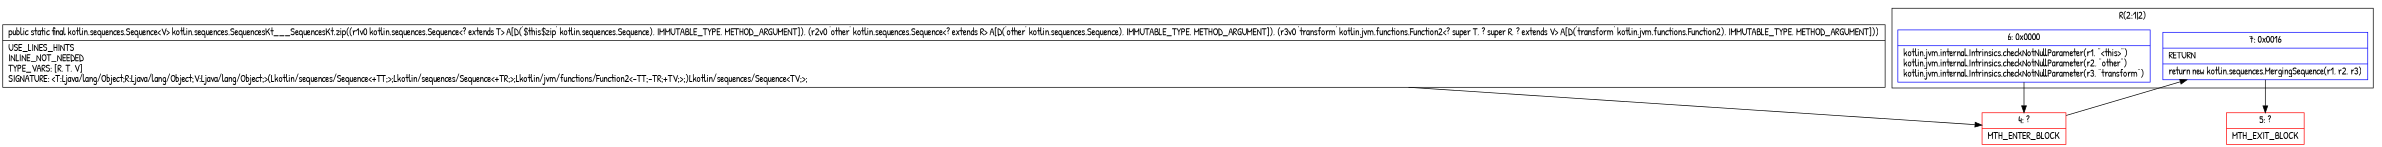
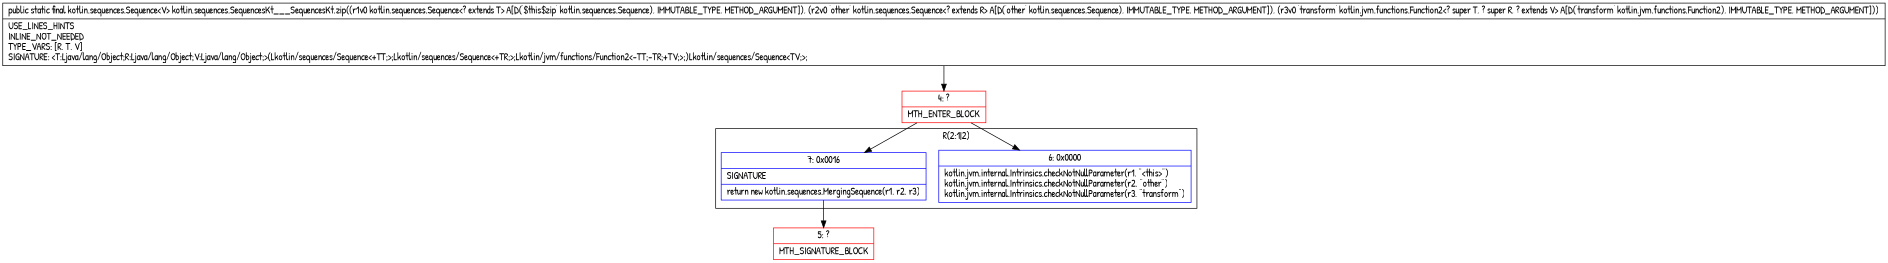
(2182, 56) -> (747, 176)
(2024, 94) -> (992, 135)
(2265, 136) -> (824, 251)
